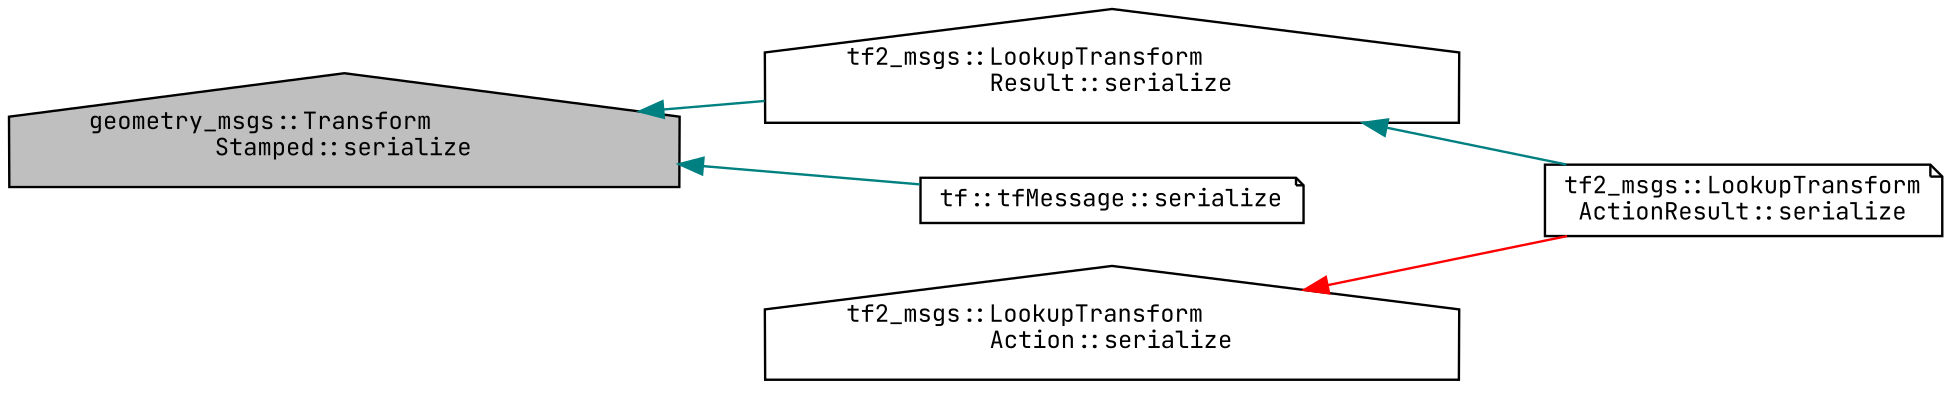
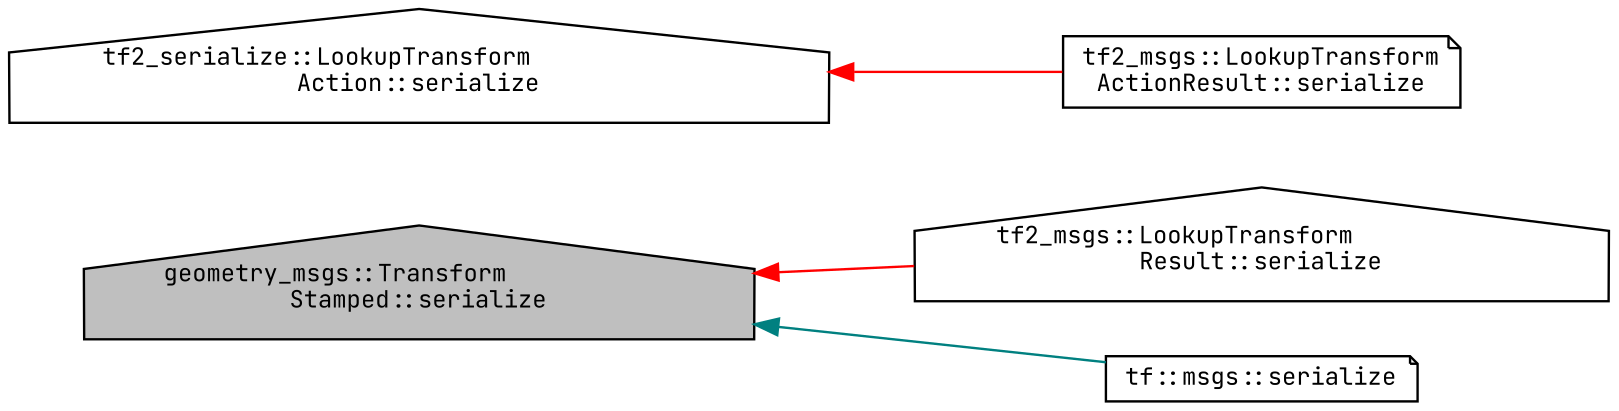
(714, 105) -> (846, 269)
(1477, 146) -> none
(1112, 200) -> (1262, 379)
(1112, 329) -> (419, 72)
